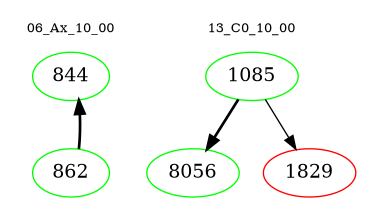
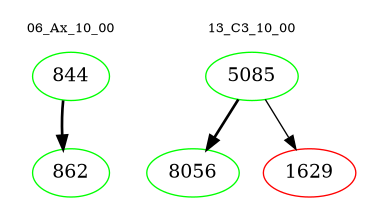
(252, 29) -> (252, 29)
(252, 76) -> (252, 76)
(80, 132) -> (62, 118)
(310, 173) -> (310, 173)
